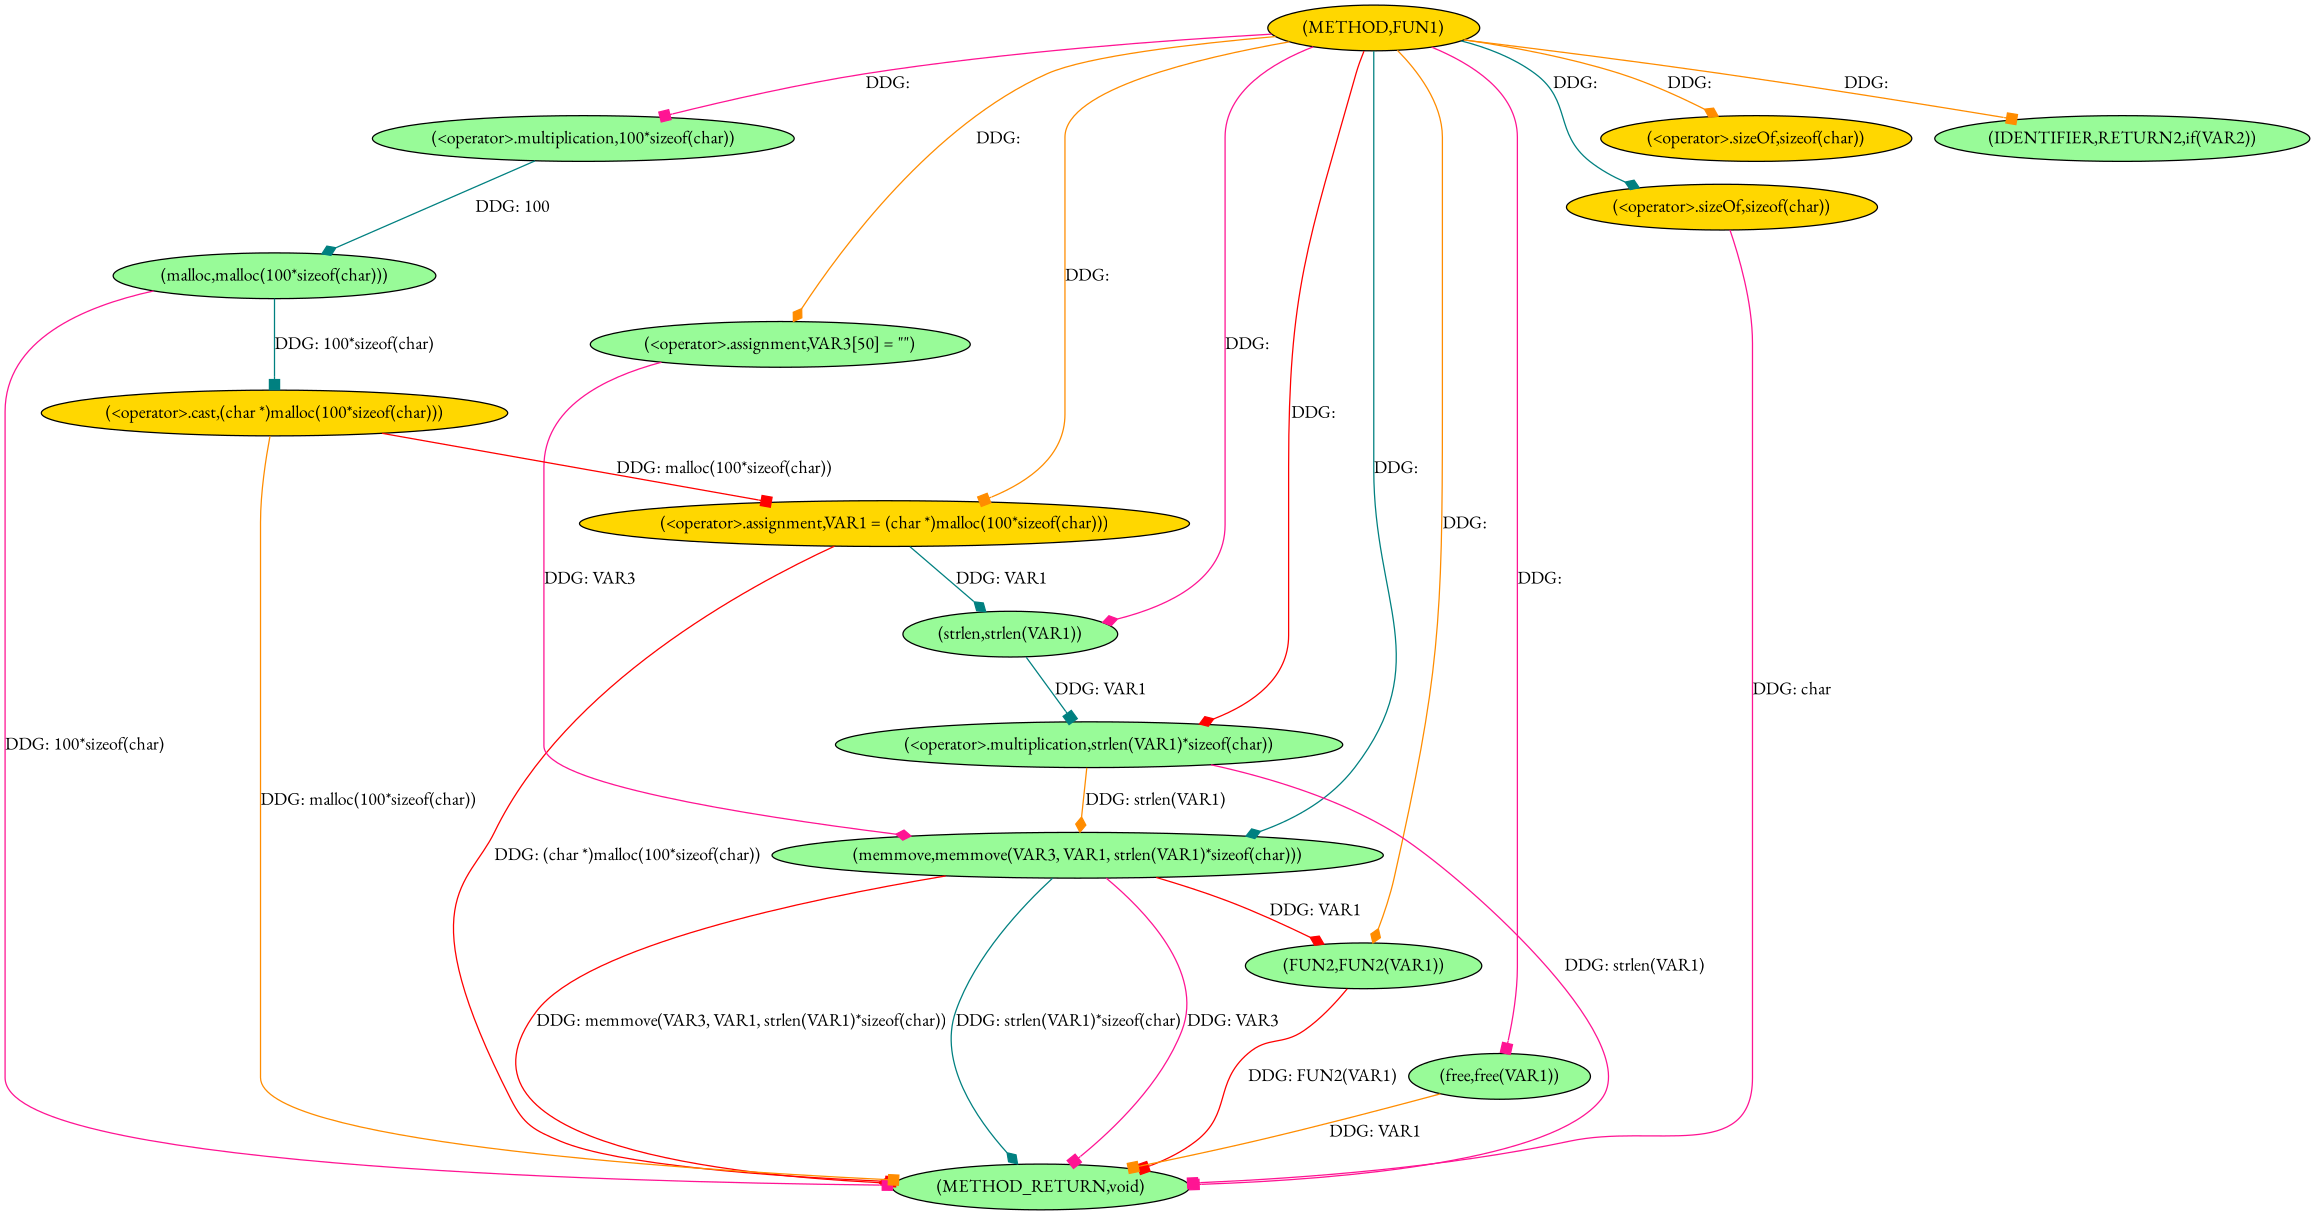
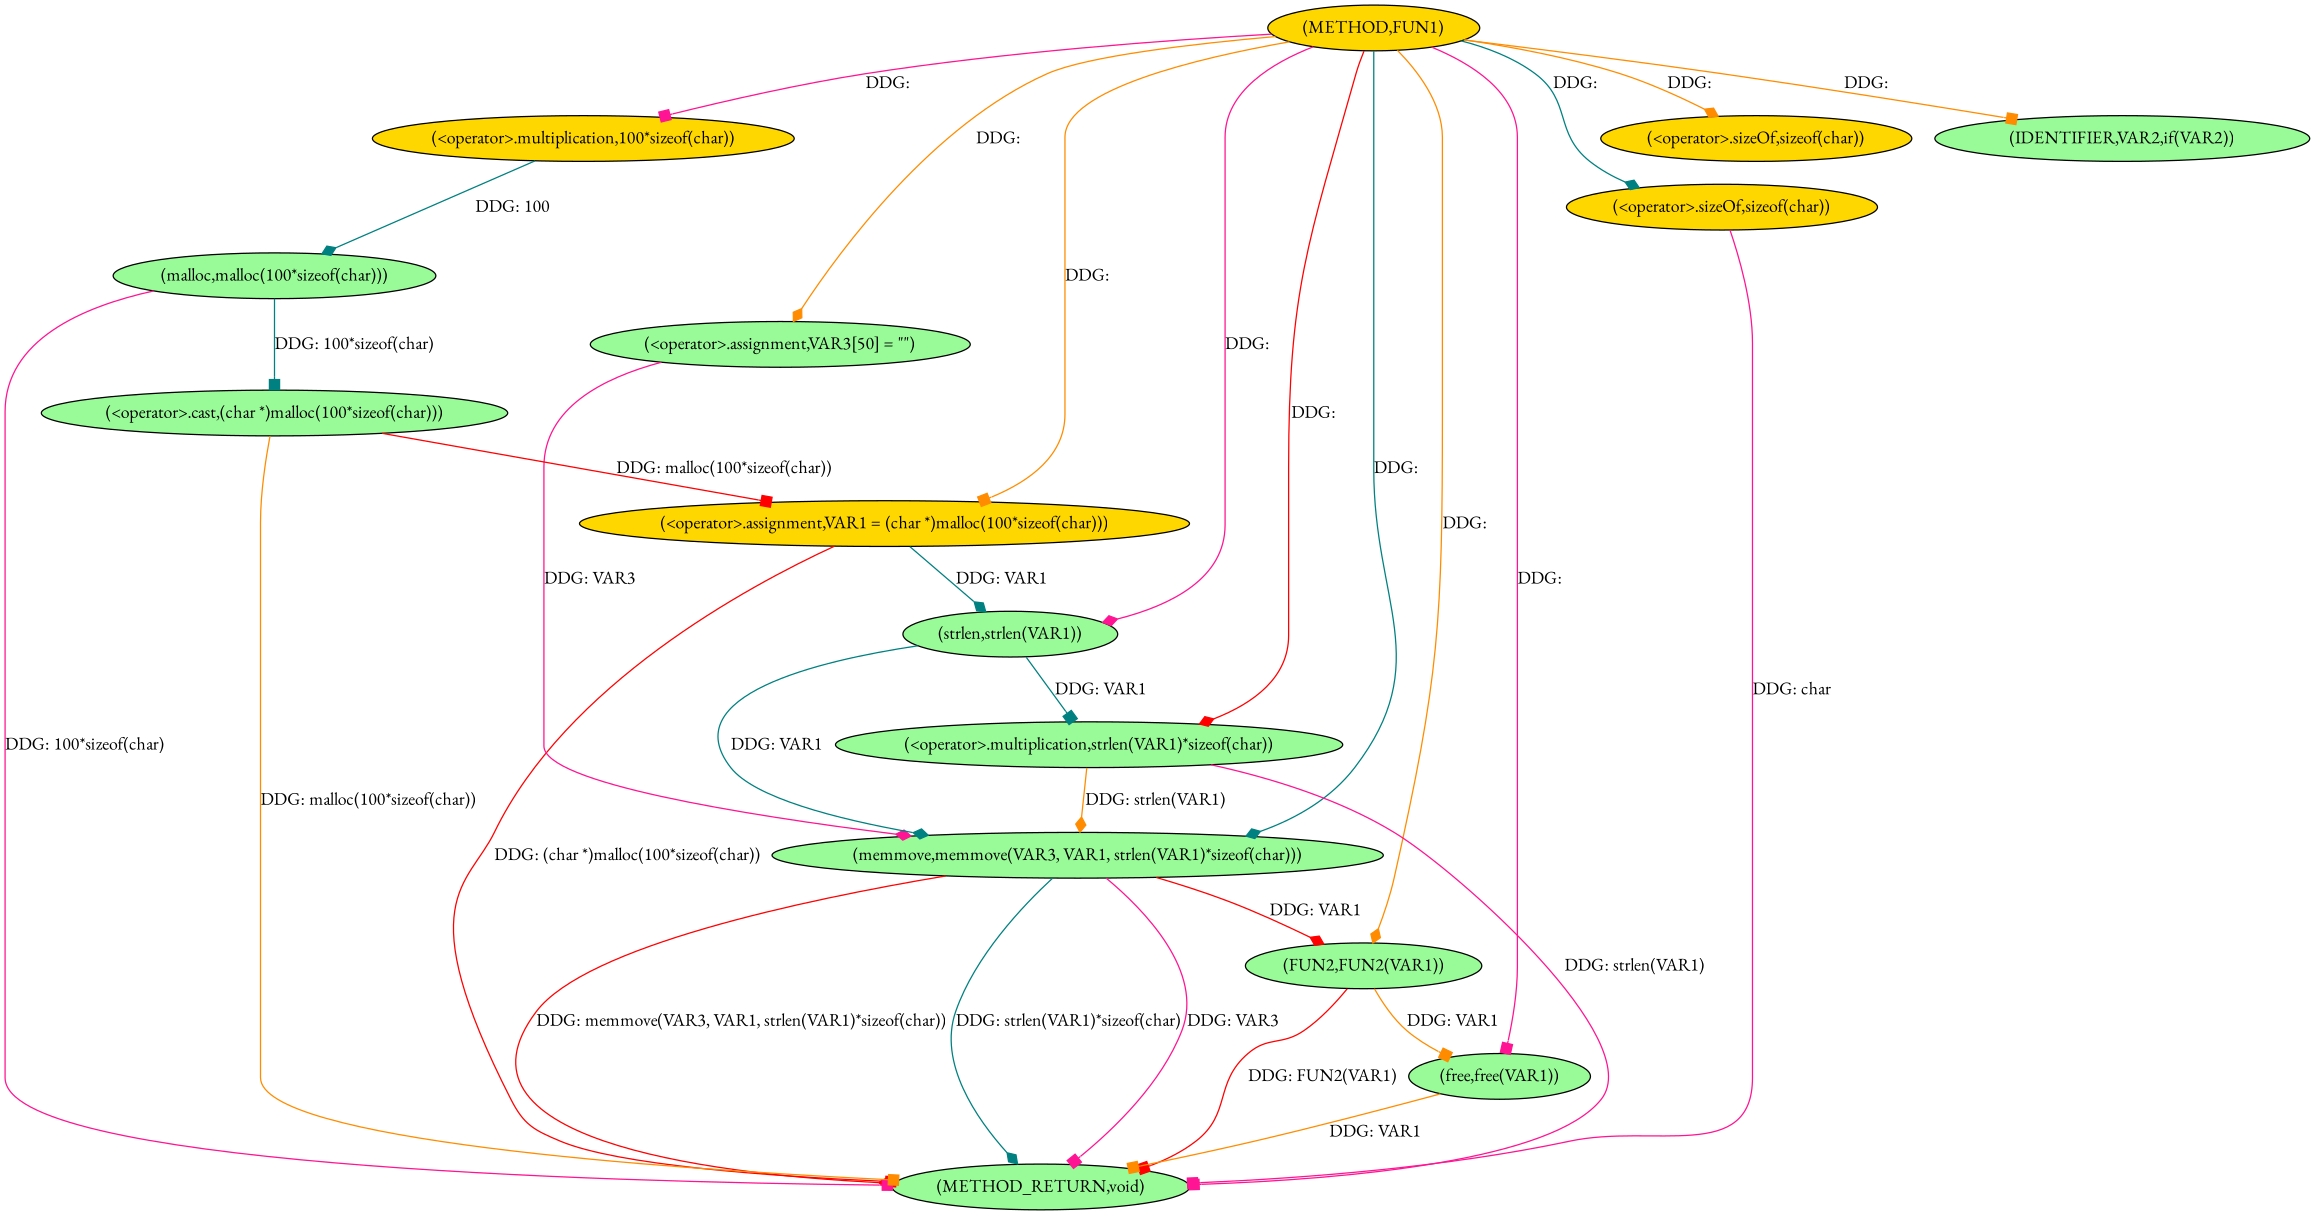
(583, 139) -> (583, 139)
(2122, 139) -> (2122, 139)
(274, 413) -> (274, 413)
none -> (719, 736)
none -> (1401, 1025)
